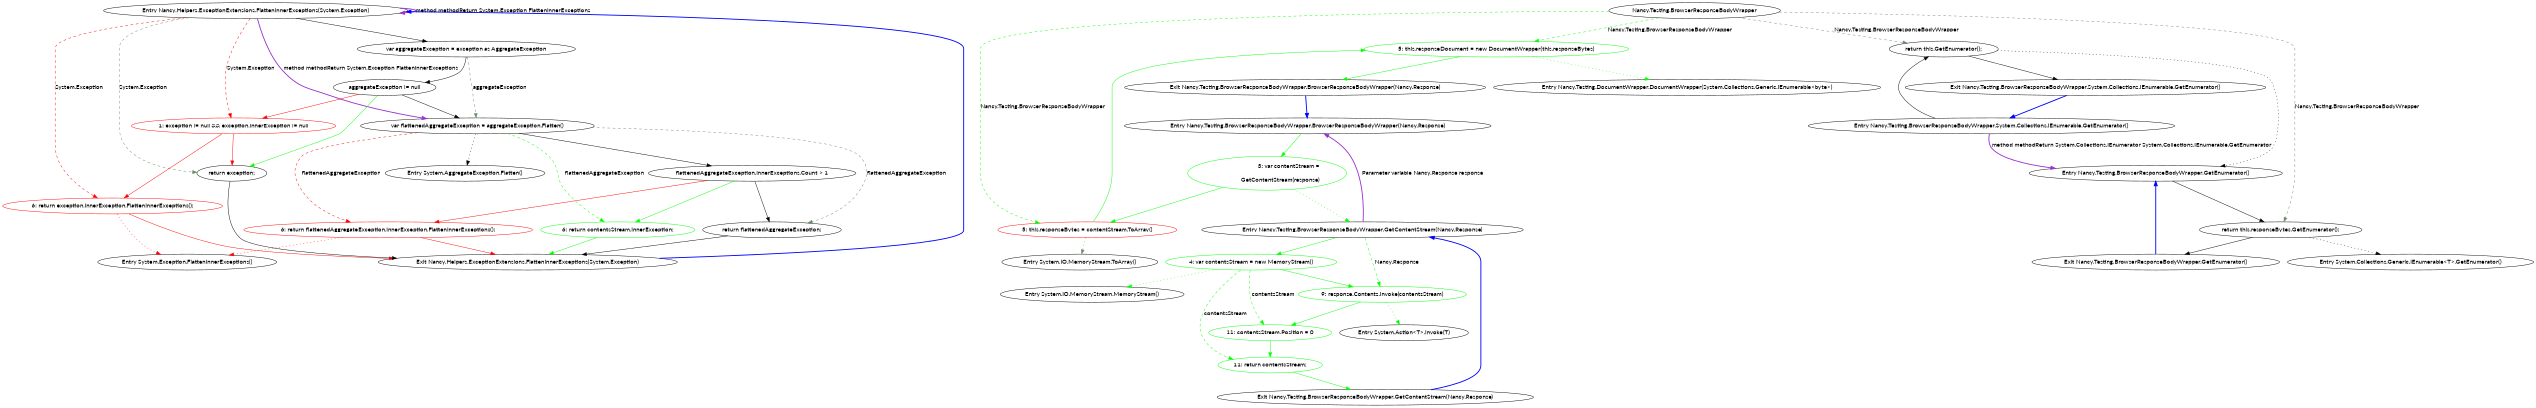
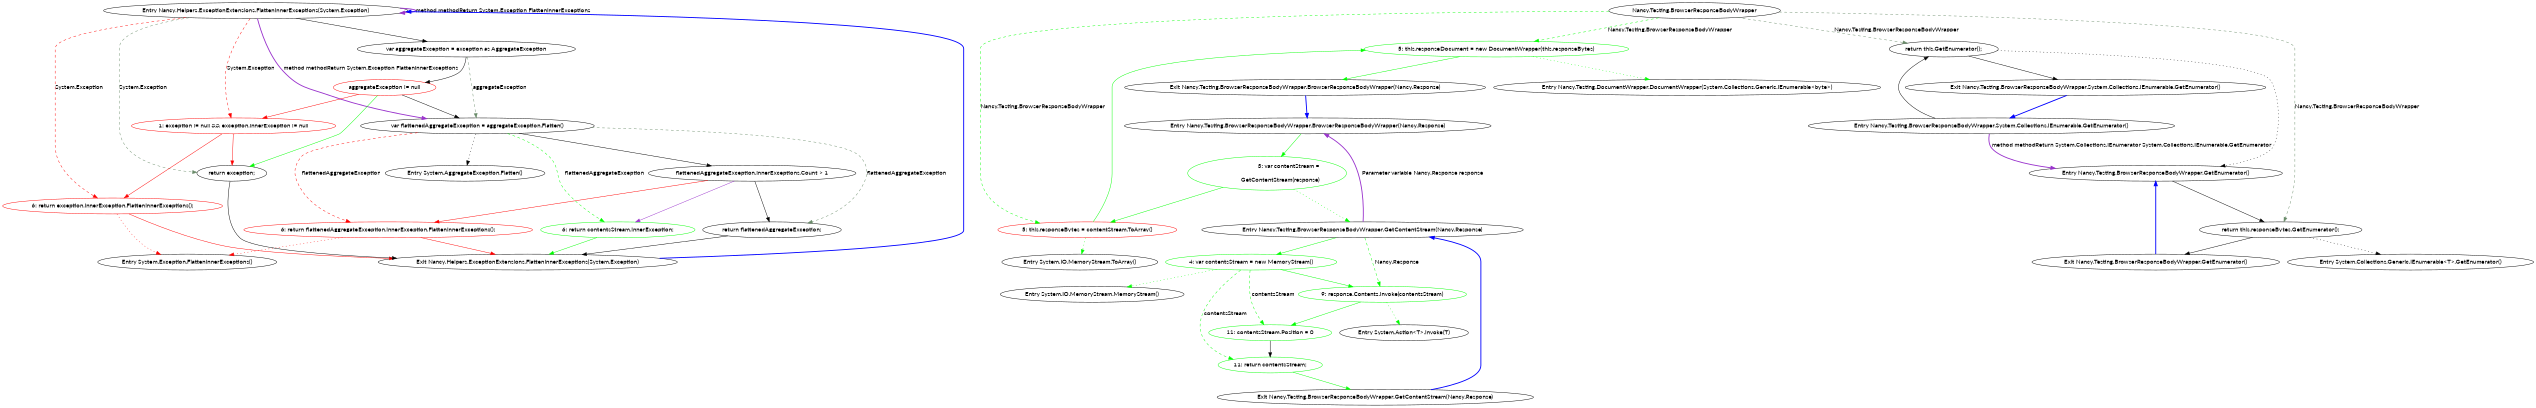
(385, 87) -> (385, 87)
(687, 201) -> (687, 201)
(1084, 244) -> (1084, 244)
(1270, 347) -> (1270, 347)
